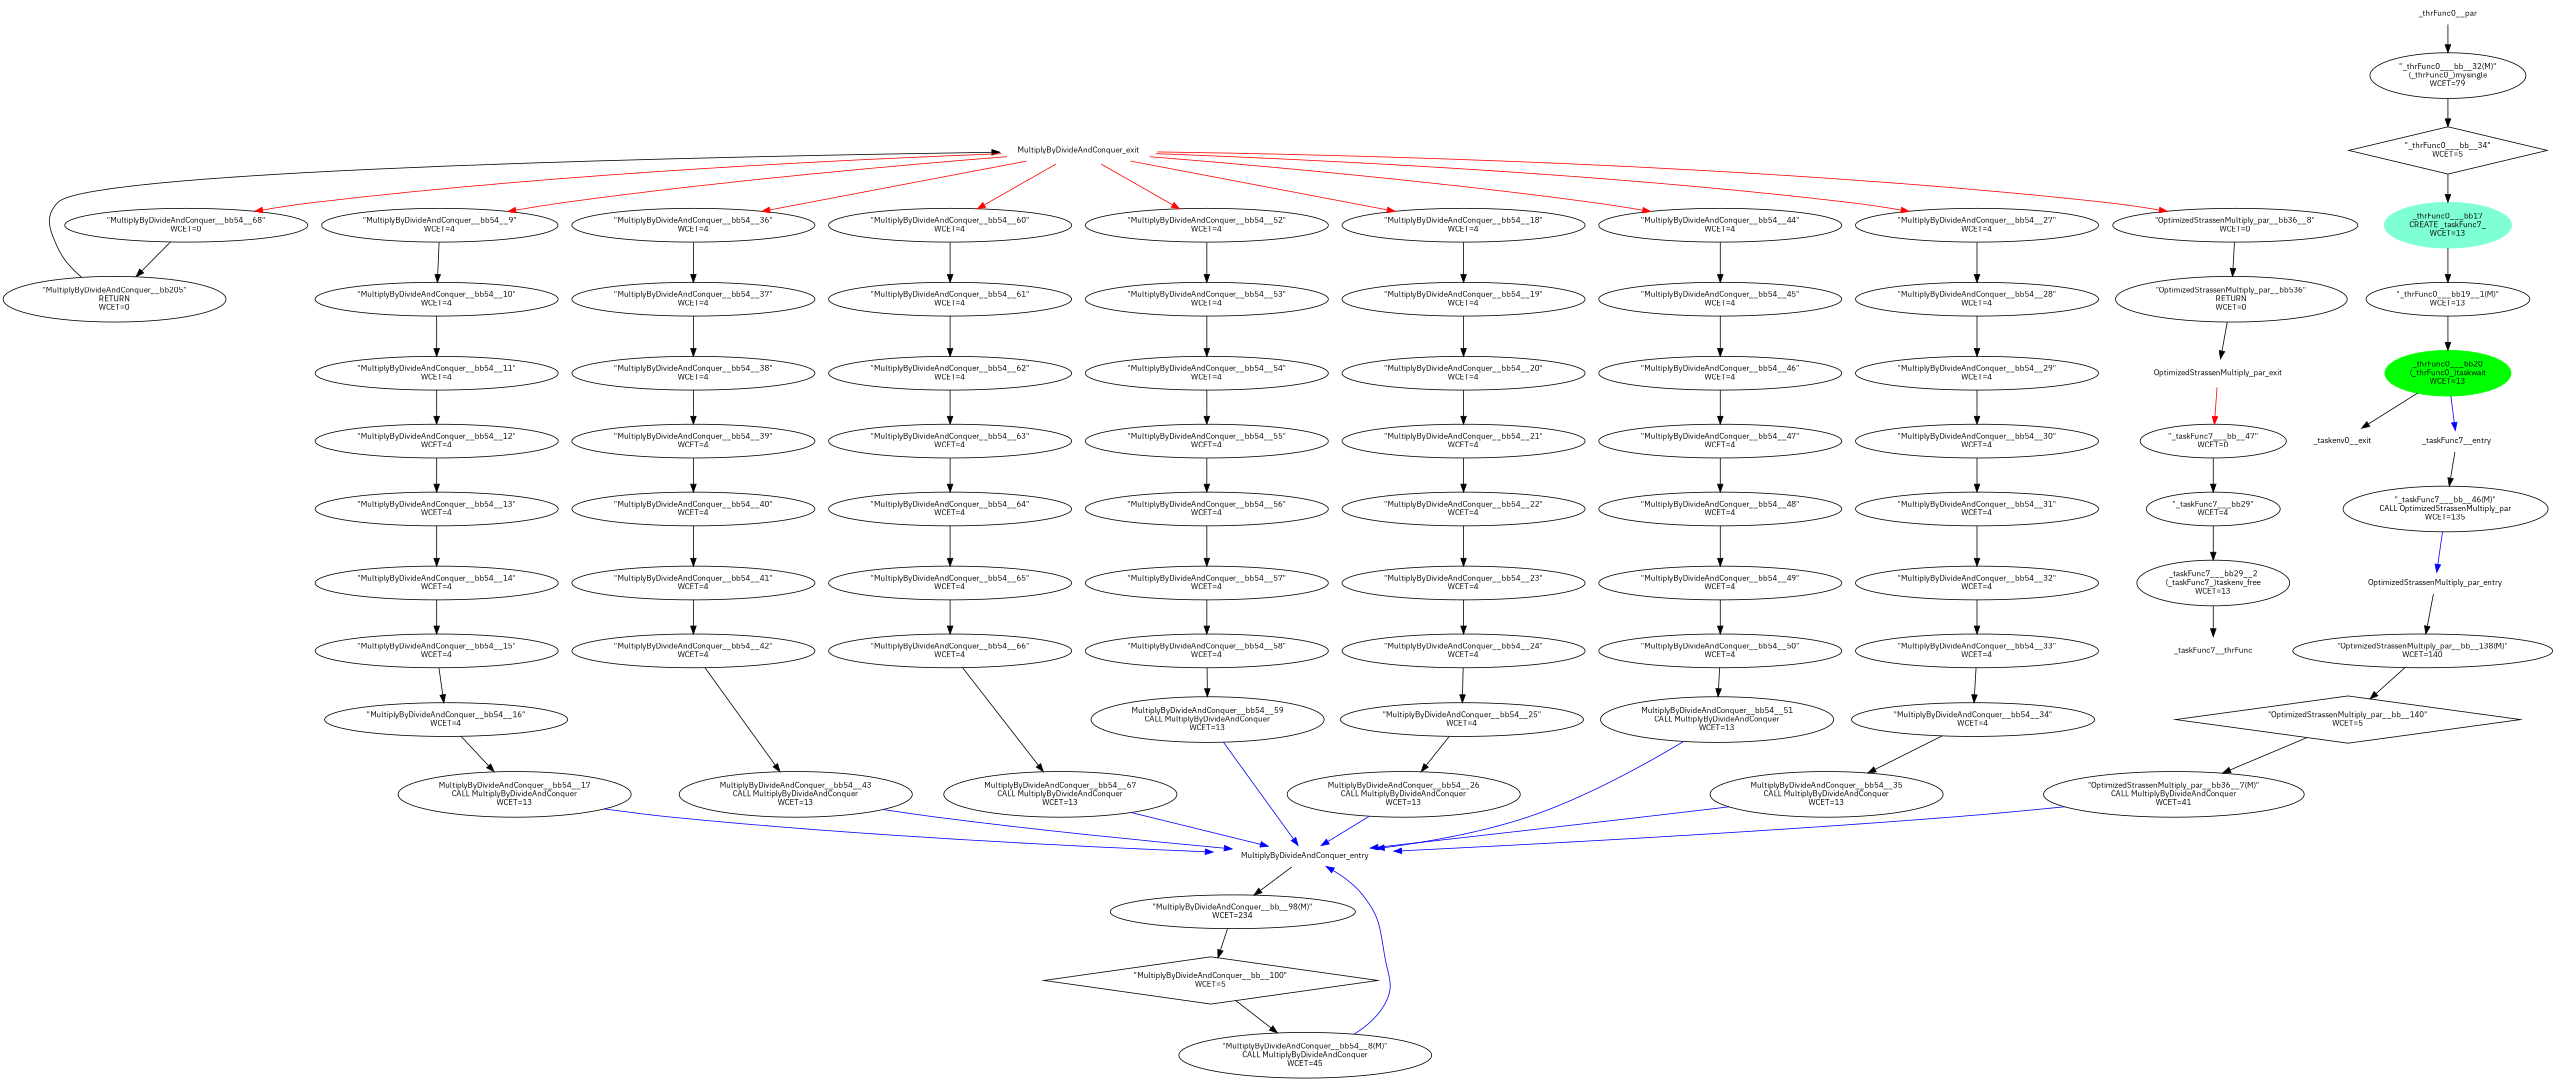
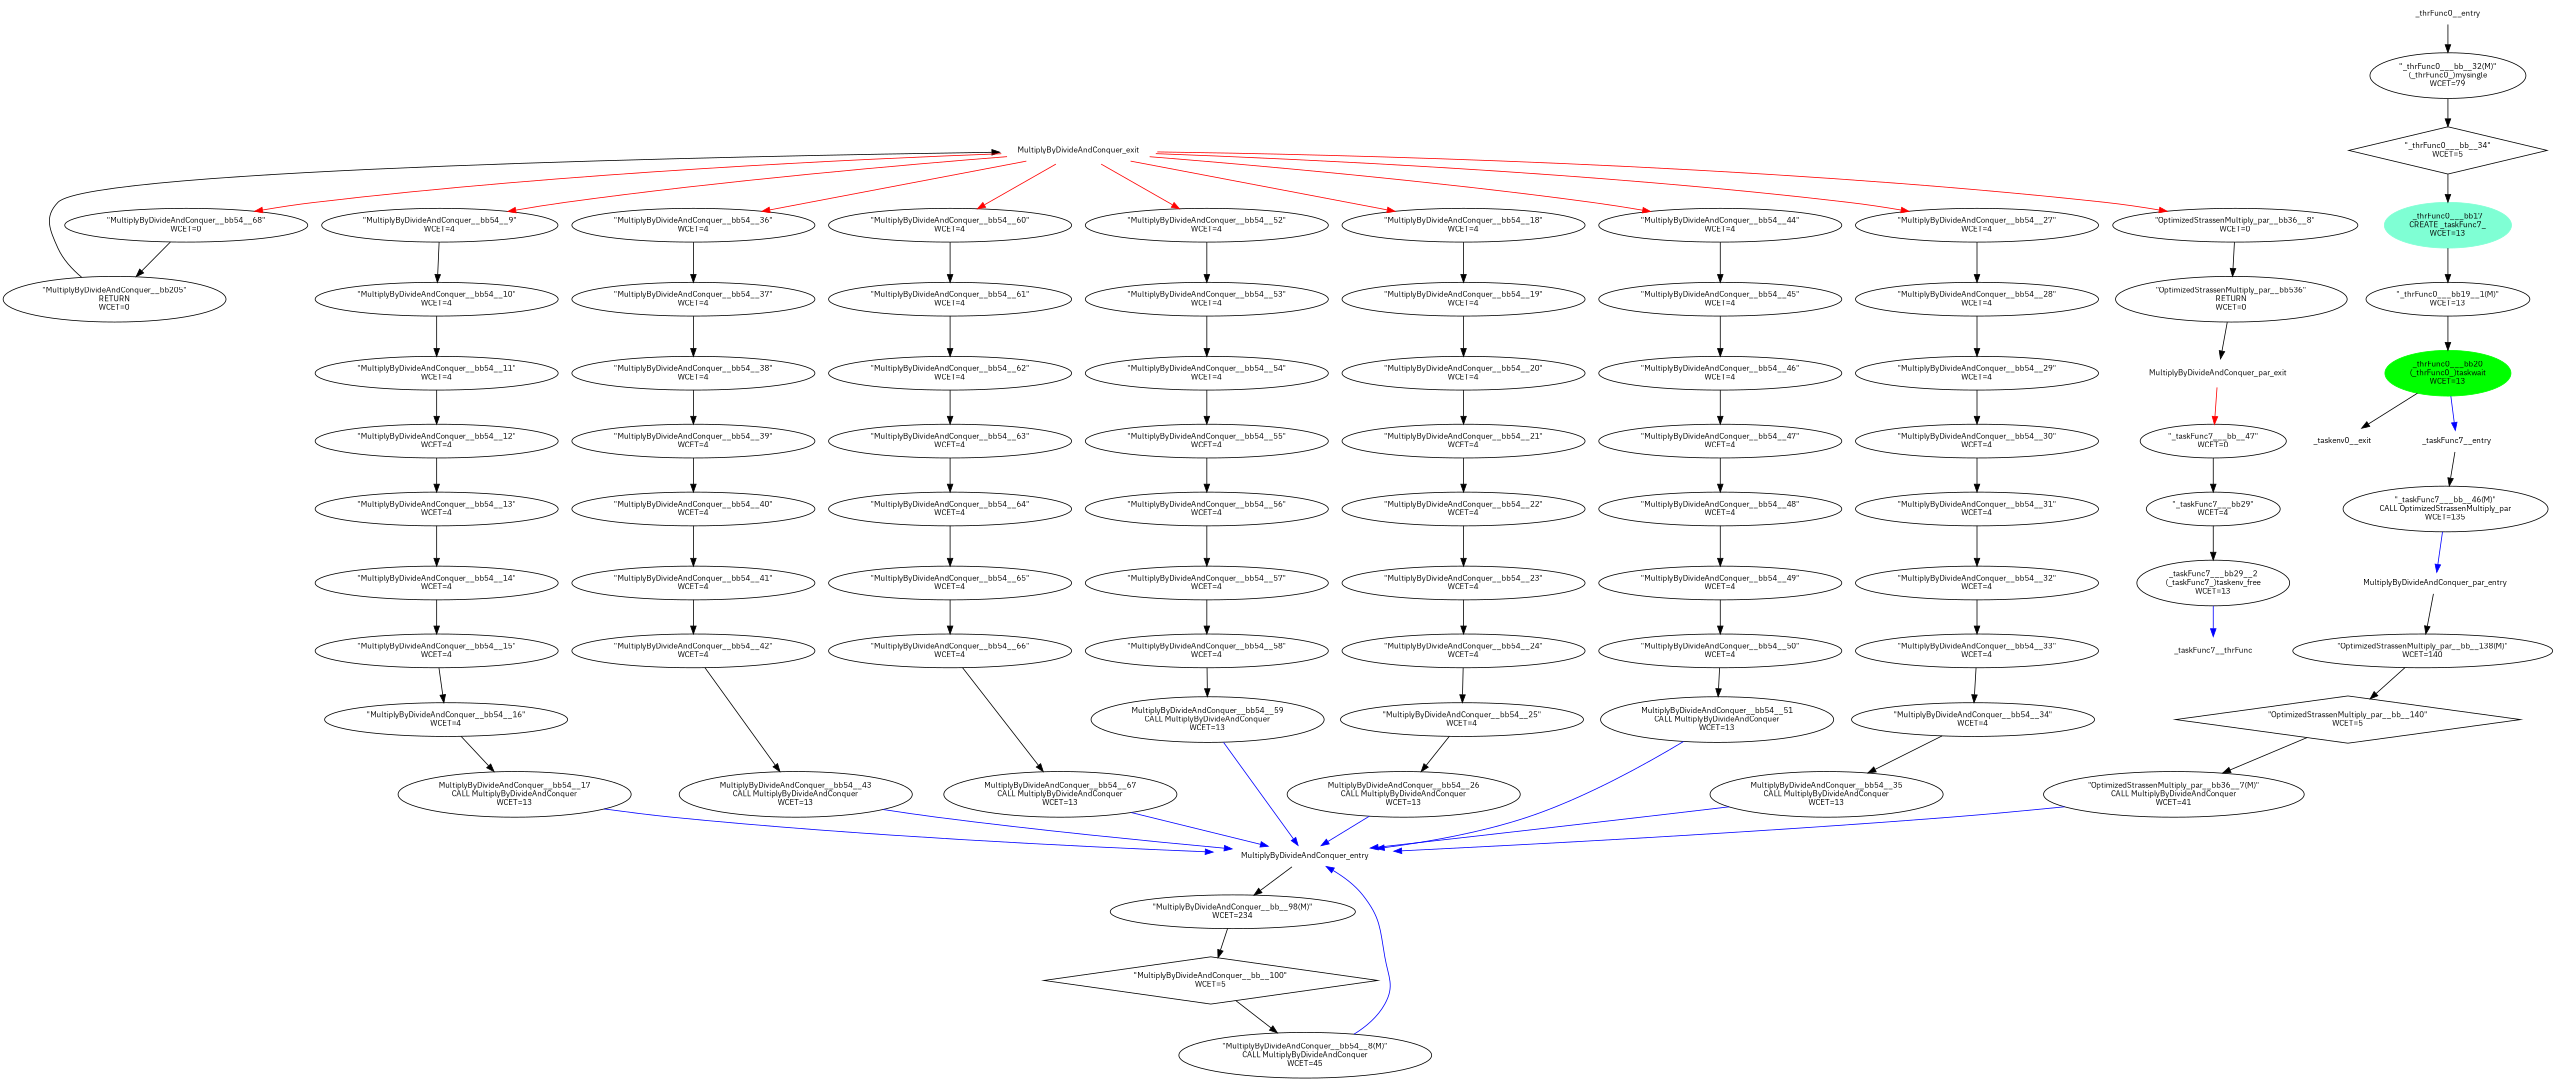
(2448, 14) -> (2448, 14)
(2218, 373) -> (2218, 373)
(2435, 583) -> (2435, 583)
(2213, 617) -> (2213, 617)
